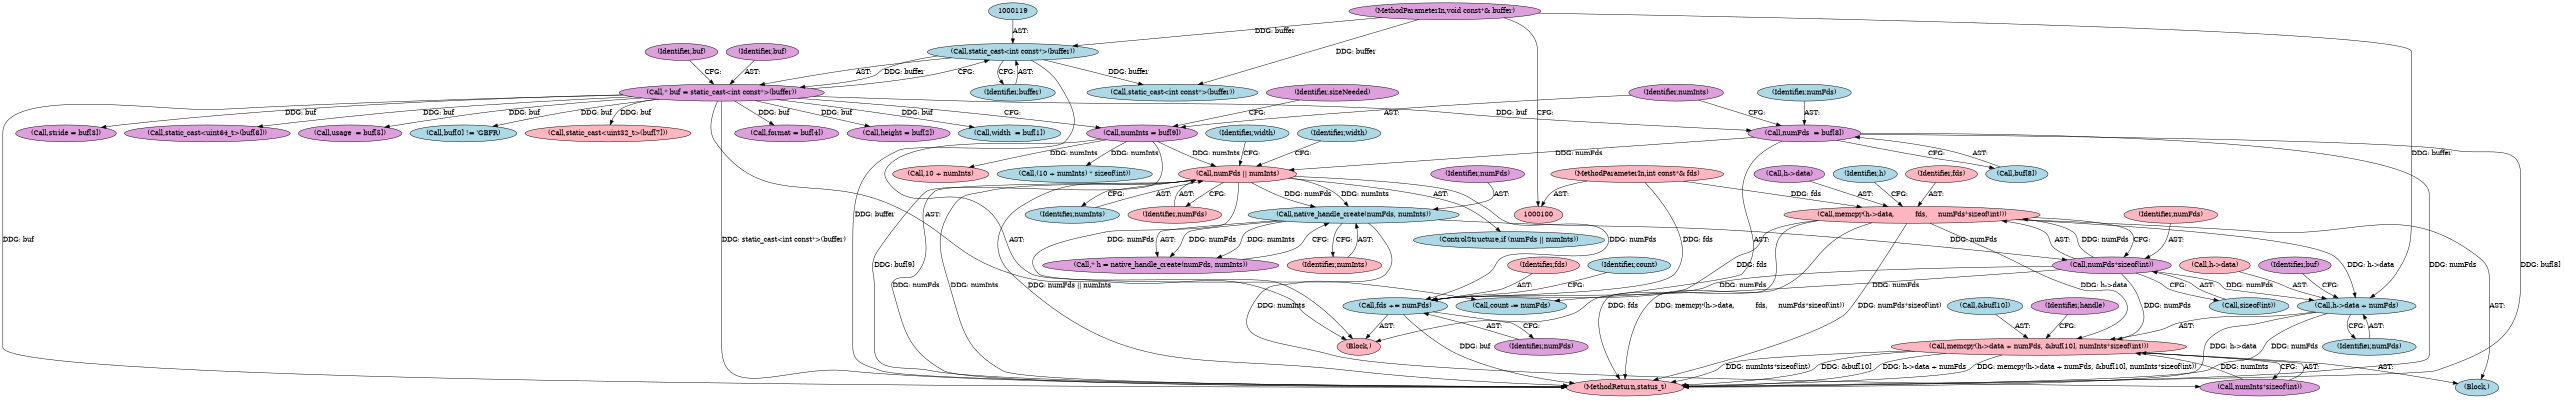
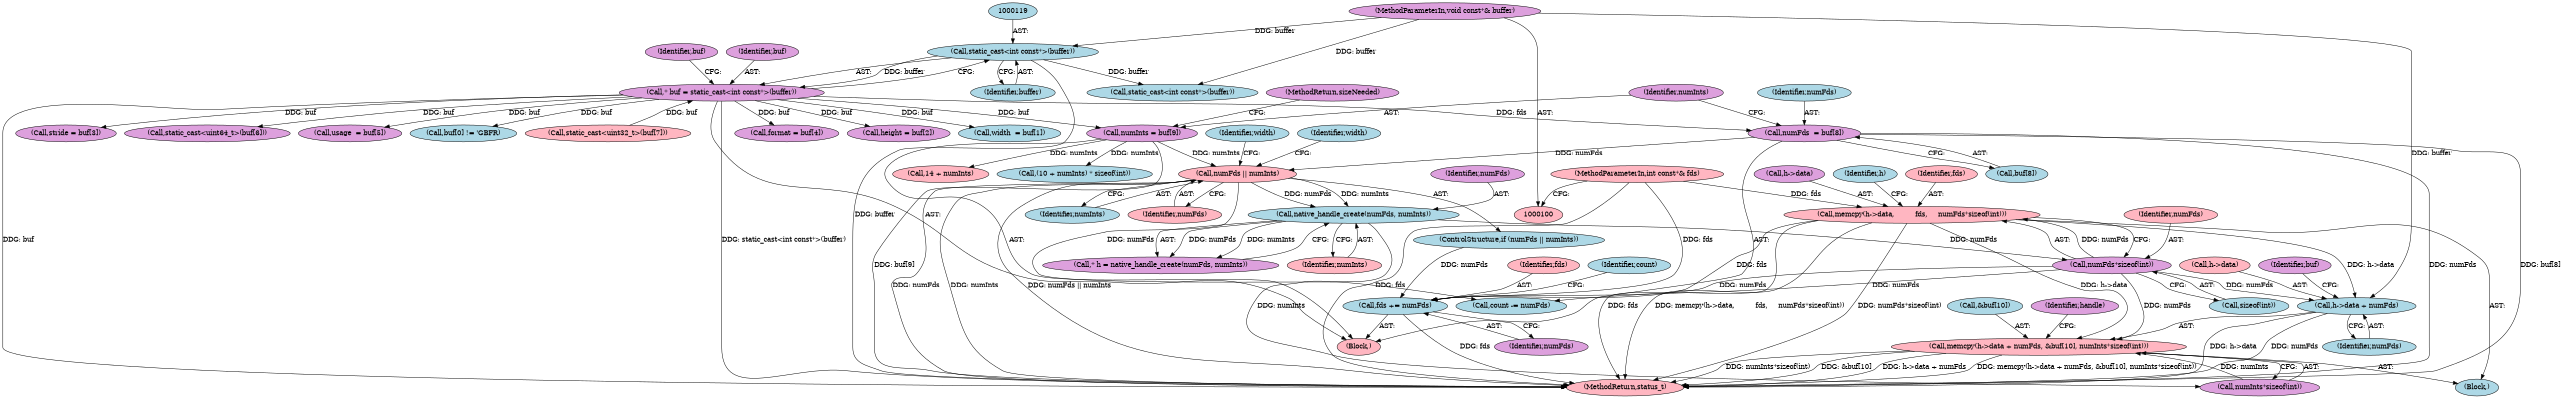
(1333, 93) -> (1333, 93)
(627, 106) -> (659, 113)
(1014, 113) -> (1014, 113)
(1512, 113) -> (1512, 113)
(1546, 113) -> (1546, 113)
(941, 174) -> (941, 174)
(1562, 194) -> (1562, 194)
(1498, 217) -> (1429, 265)
none -> (1356, 287)
(1475, 347) -> (1475, 347)
